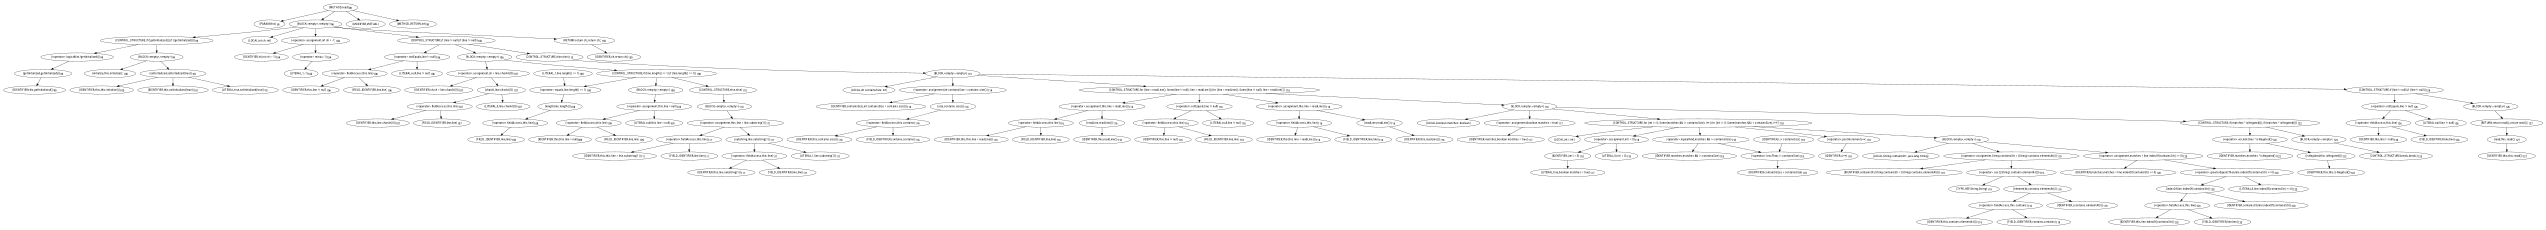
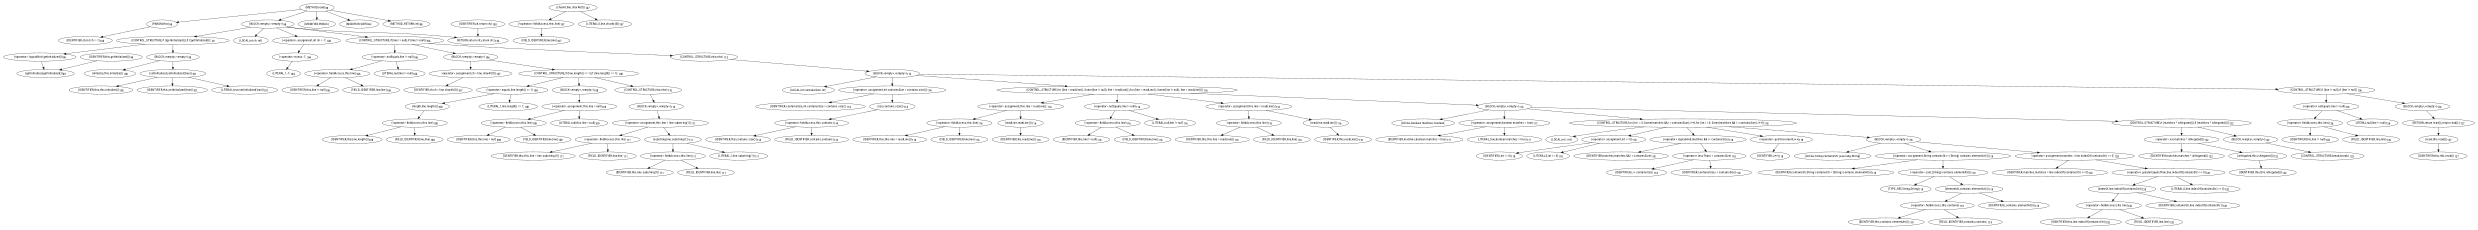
none -> (317, 24)
(598, 48) -> (478, 31)
(289, 49) -> (127, 32)
(39, 81) -> (79, 65)
(494, 81) -> none
(564, 81) -> (510, 97)
(378, 123) -> none
none -> (352, 140)
(1781, 147) -> (1674, 164)
(1568, 163) -> (1504, 130)
